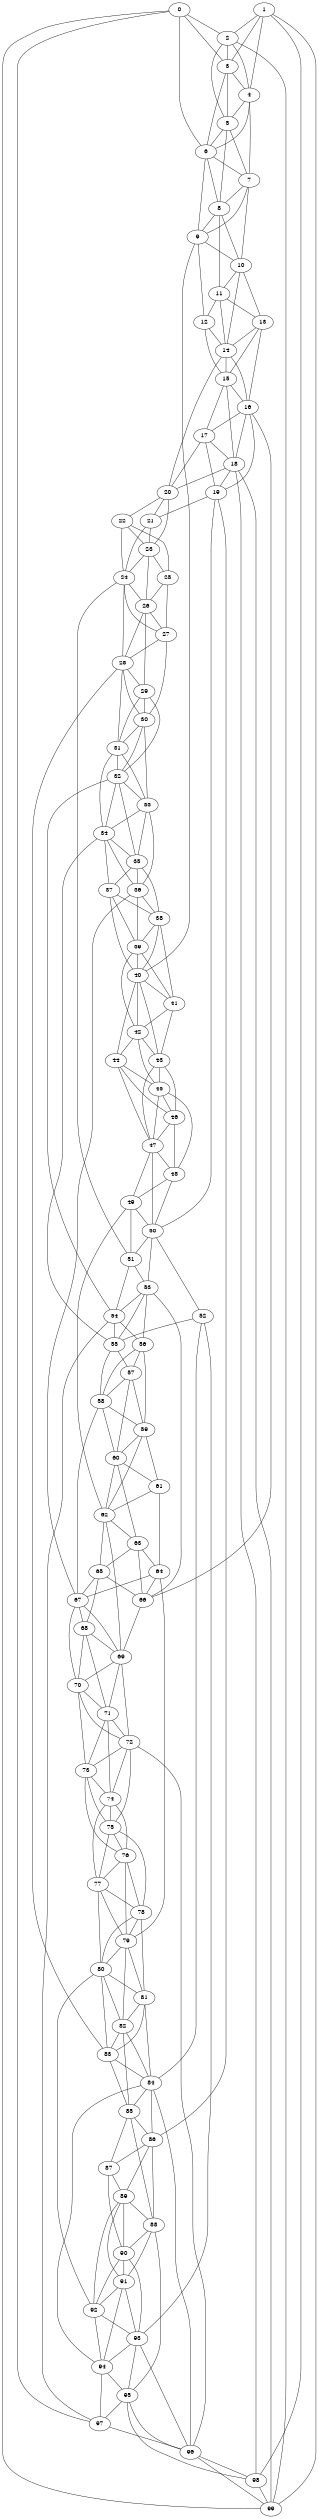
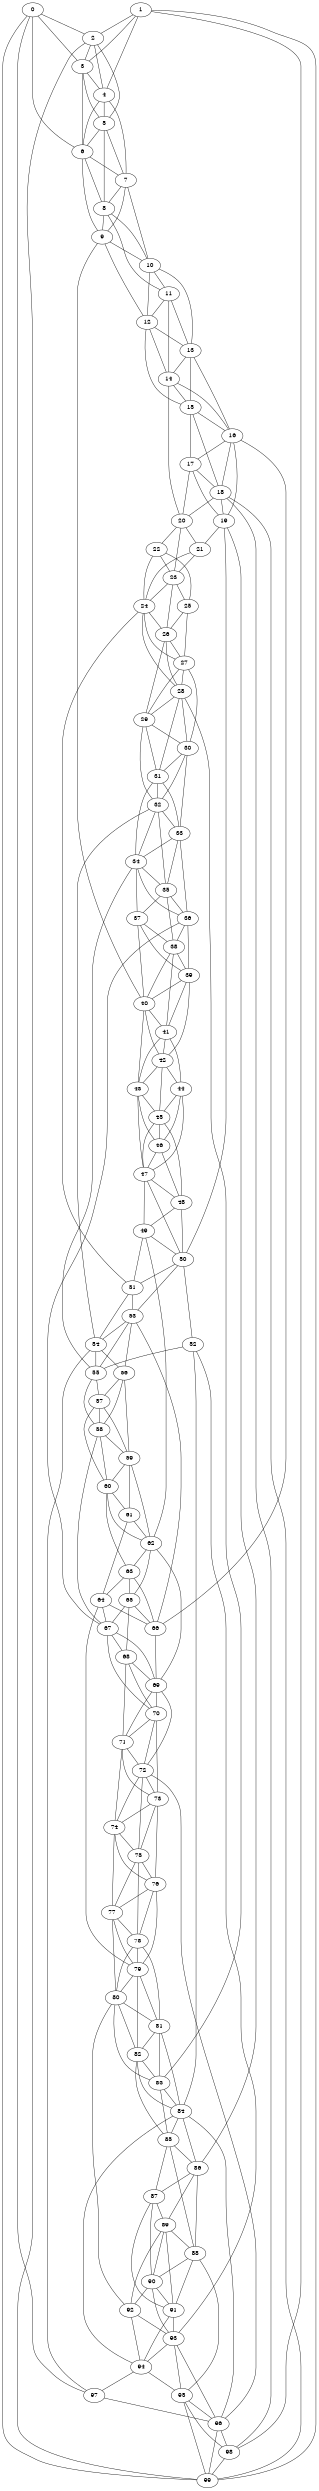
(234, 308) -> (149, 294)
none -> (166, 335)
none -> (163, 690)
(125, 1018) -> (178, 1060)
(109, 2296) -> (132, 2261)
(114, 2410) -> (195, 2438)
